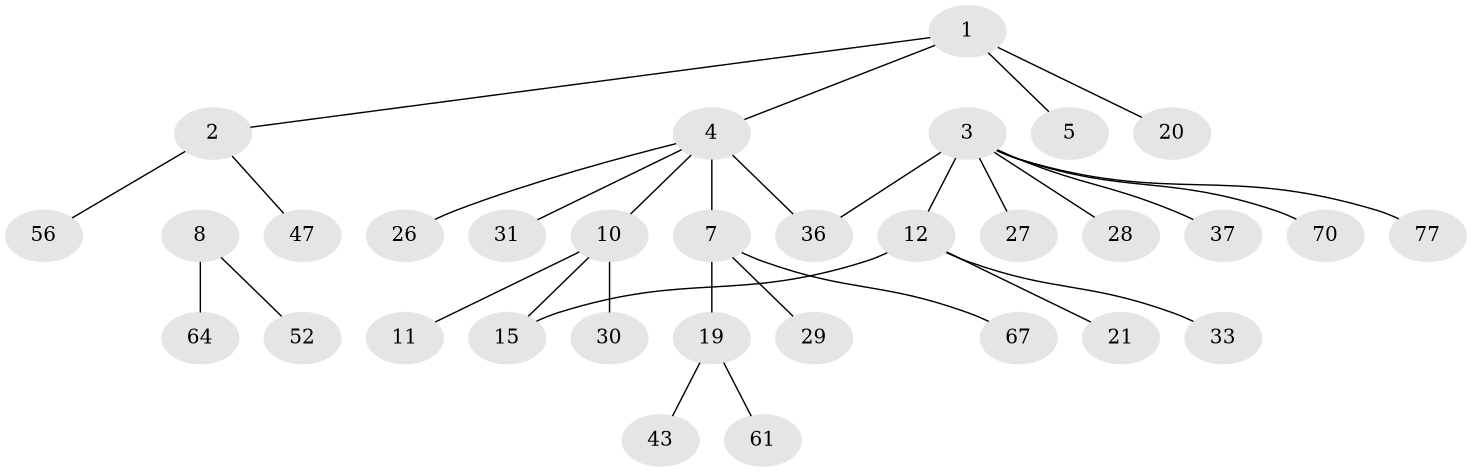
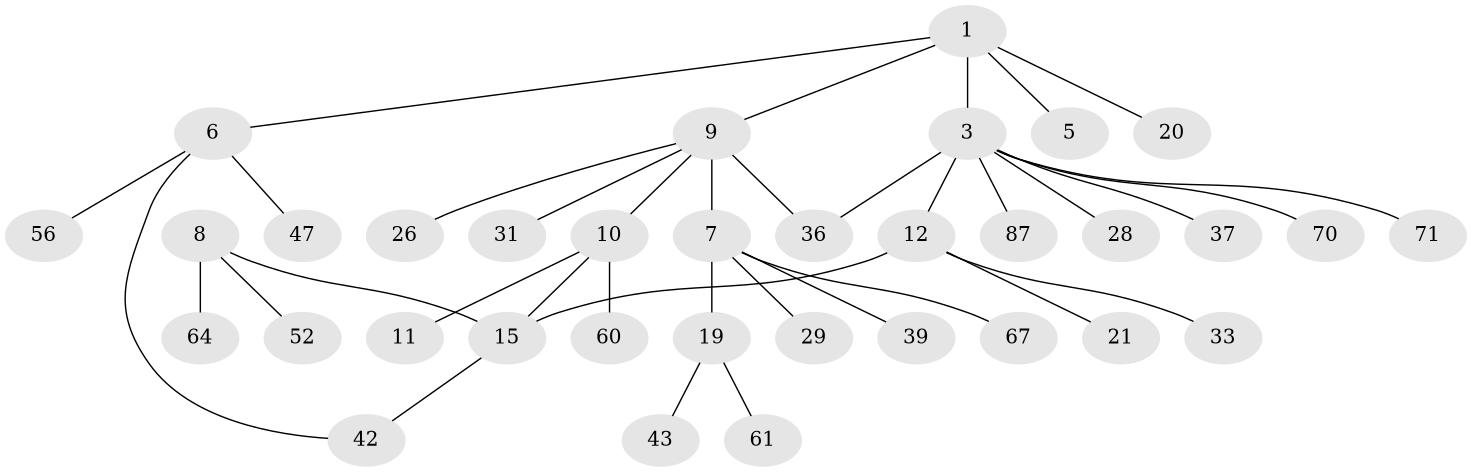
none -> (968, 83)
(213, 134) -> (213, 134)
(712, 134) -> (712, 134)
(1019, 236) -> (1019, 236)
(1428, 236) -> (1428, 236)
none -> (354, 287)
(610, 338) -> (610, 338)
none -> (916, 338)
none -> (367, 440)
